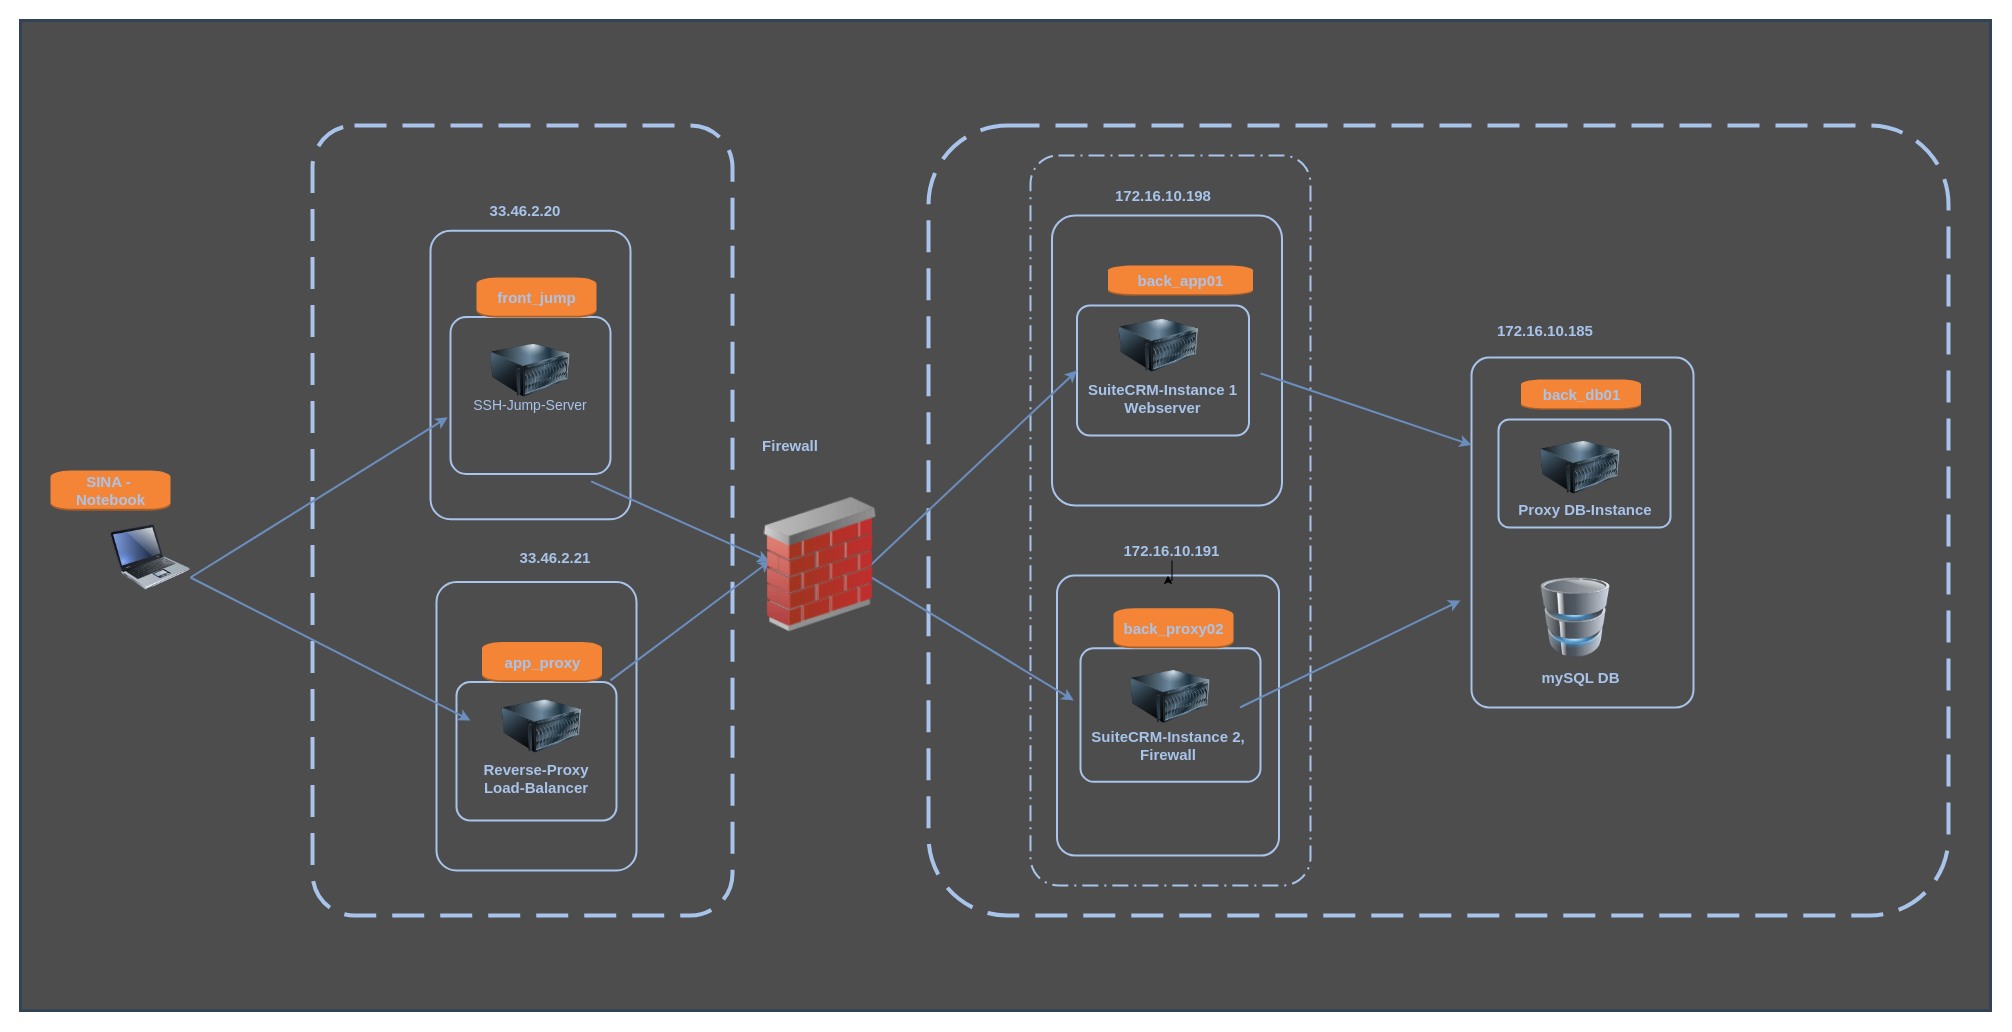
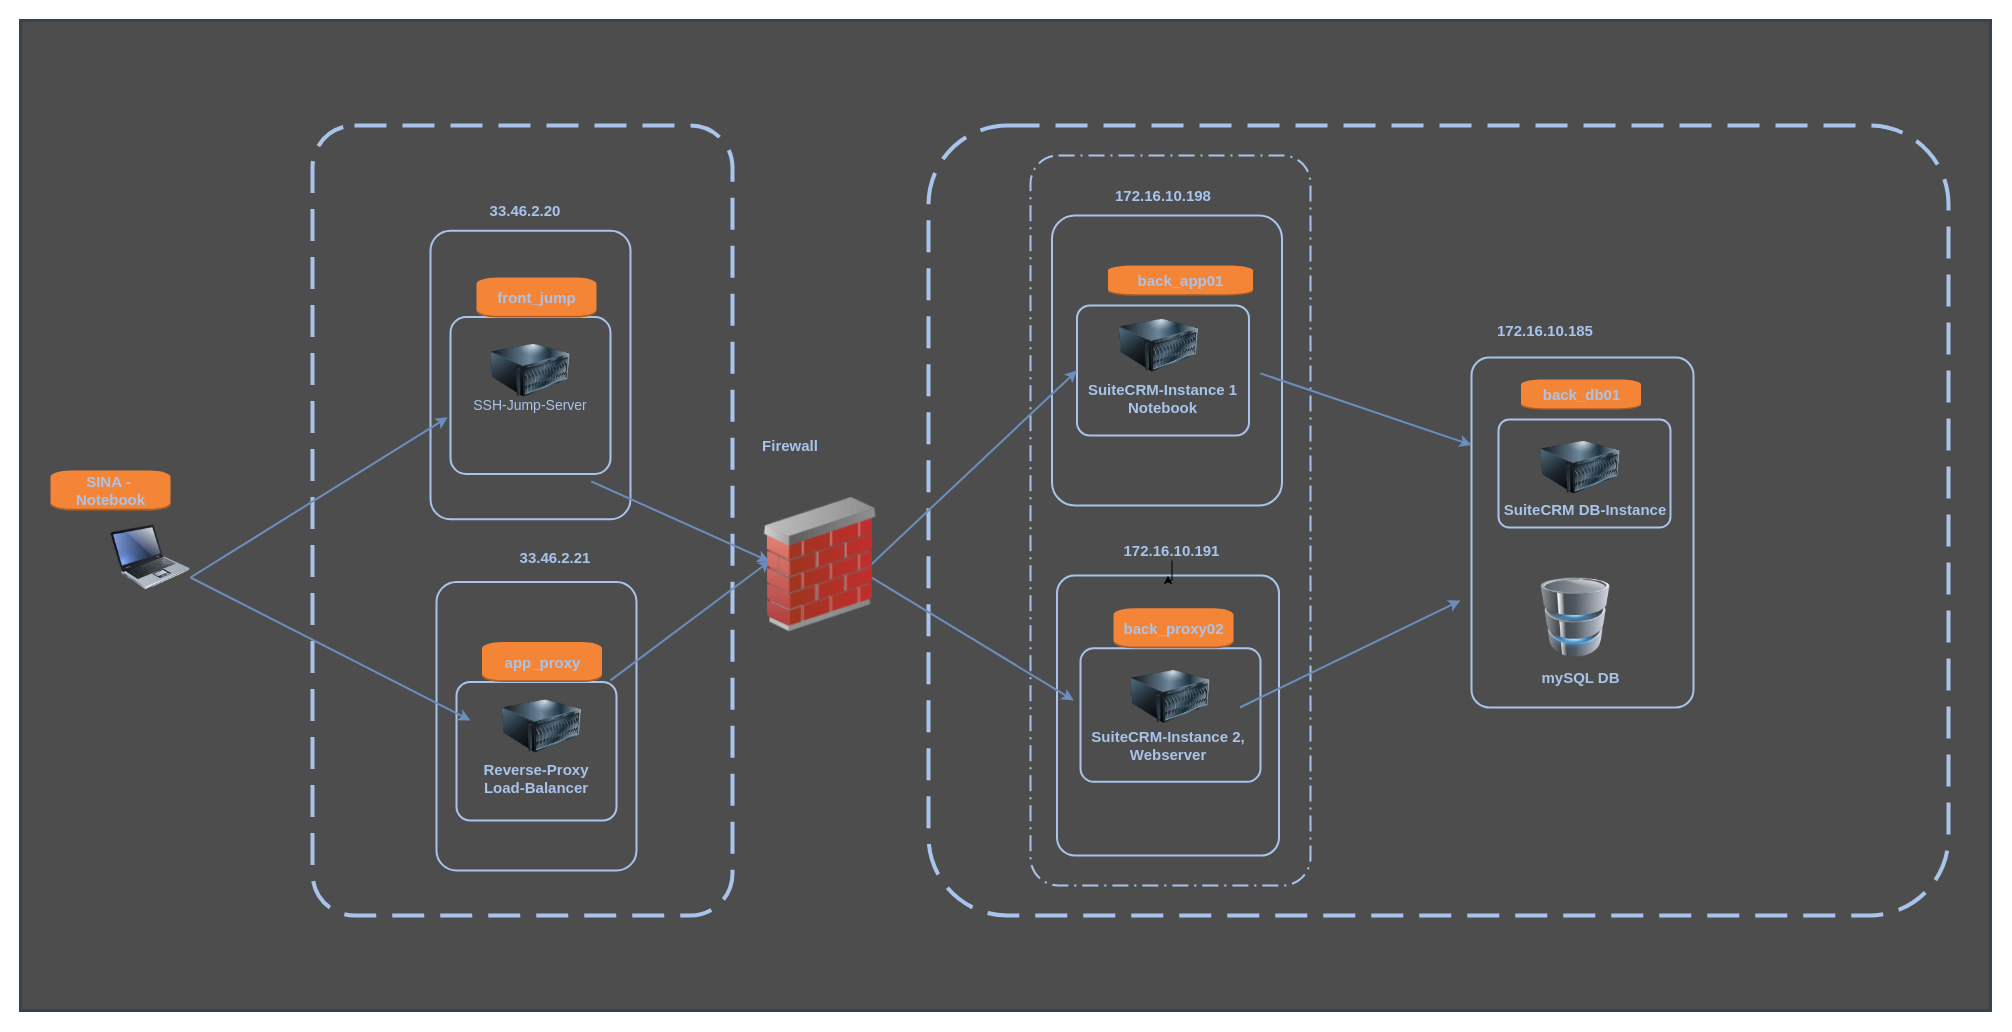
(1163, 399) -> (1163, 399)
(1586, 510) -> (1586, 510)
(1169, 746) -> (1169, 746)
